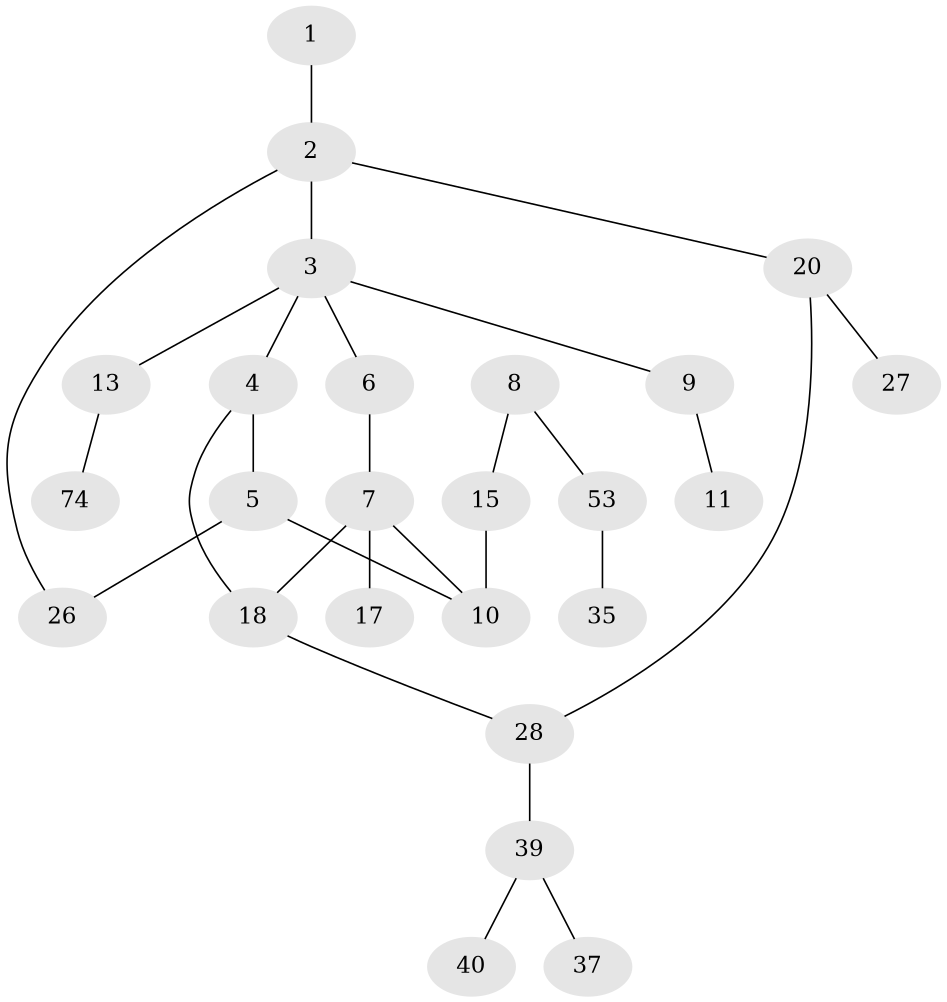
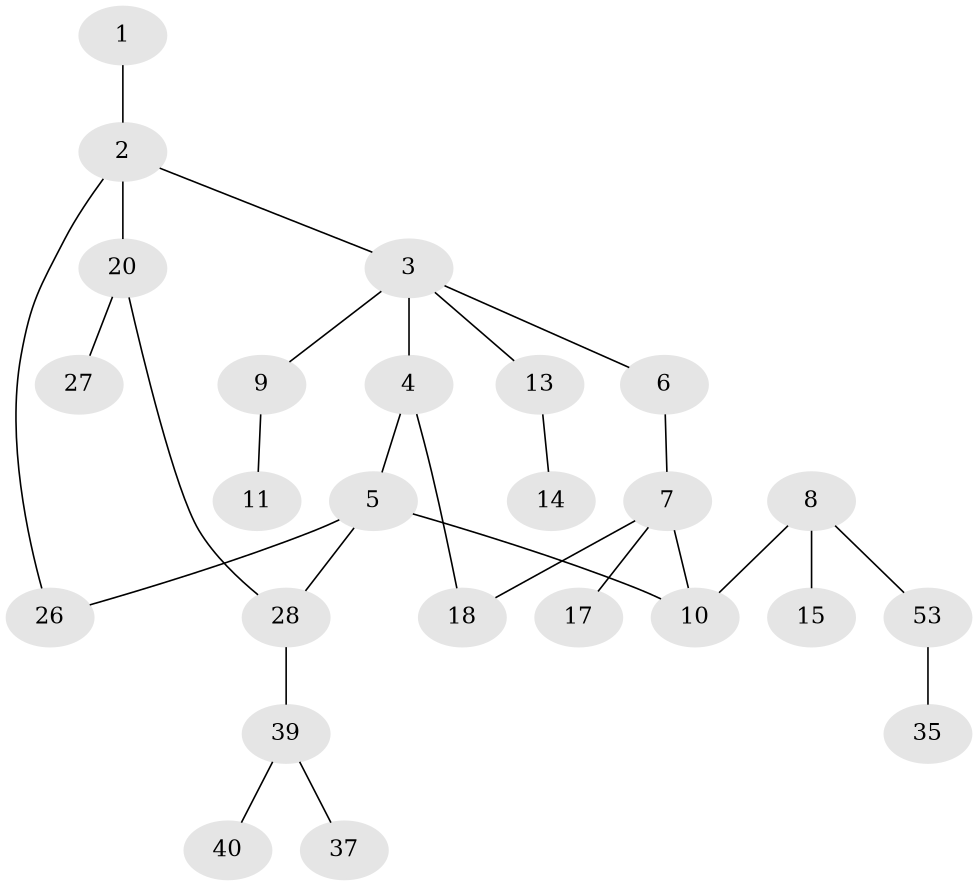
(75, 501) -> (551, 501)
(486, 560) -> (754, 559)
(389, 679) -> (330, 559)
